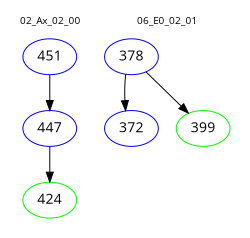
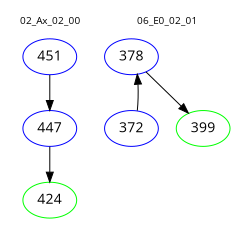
(125, 87) -> (138, 98)
